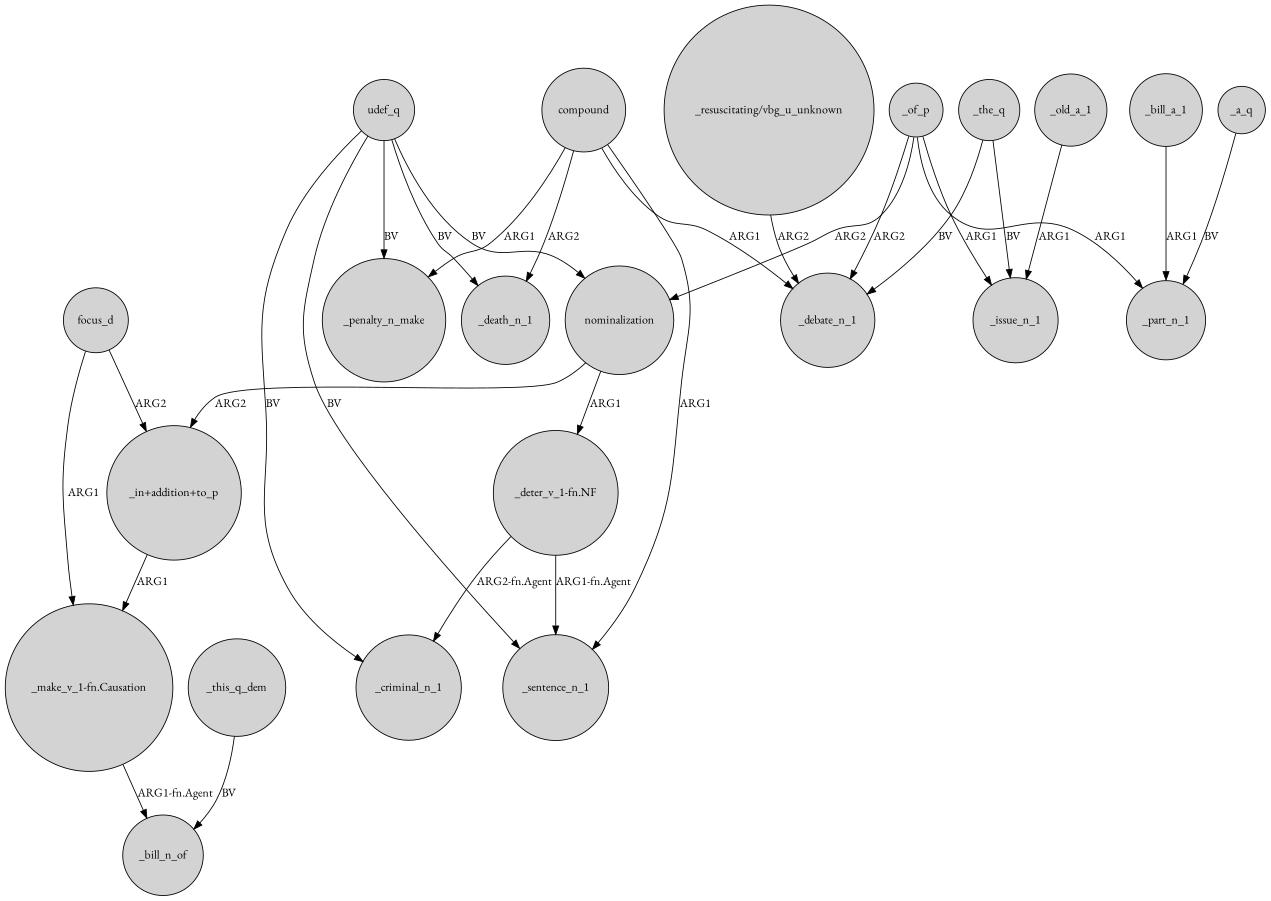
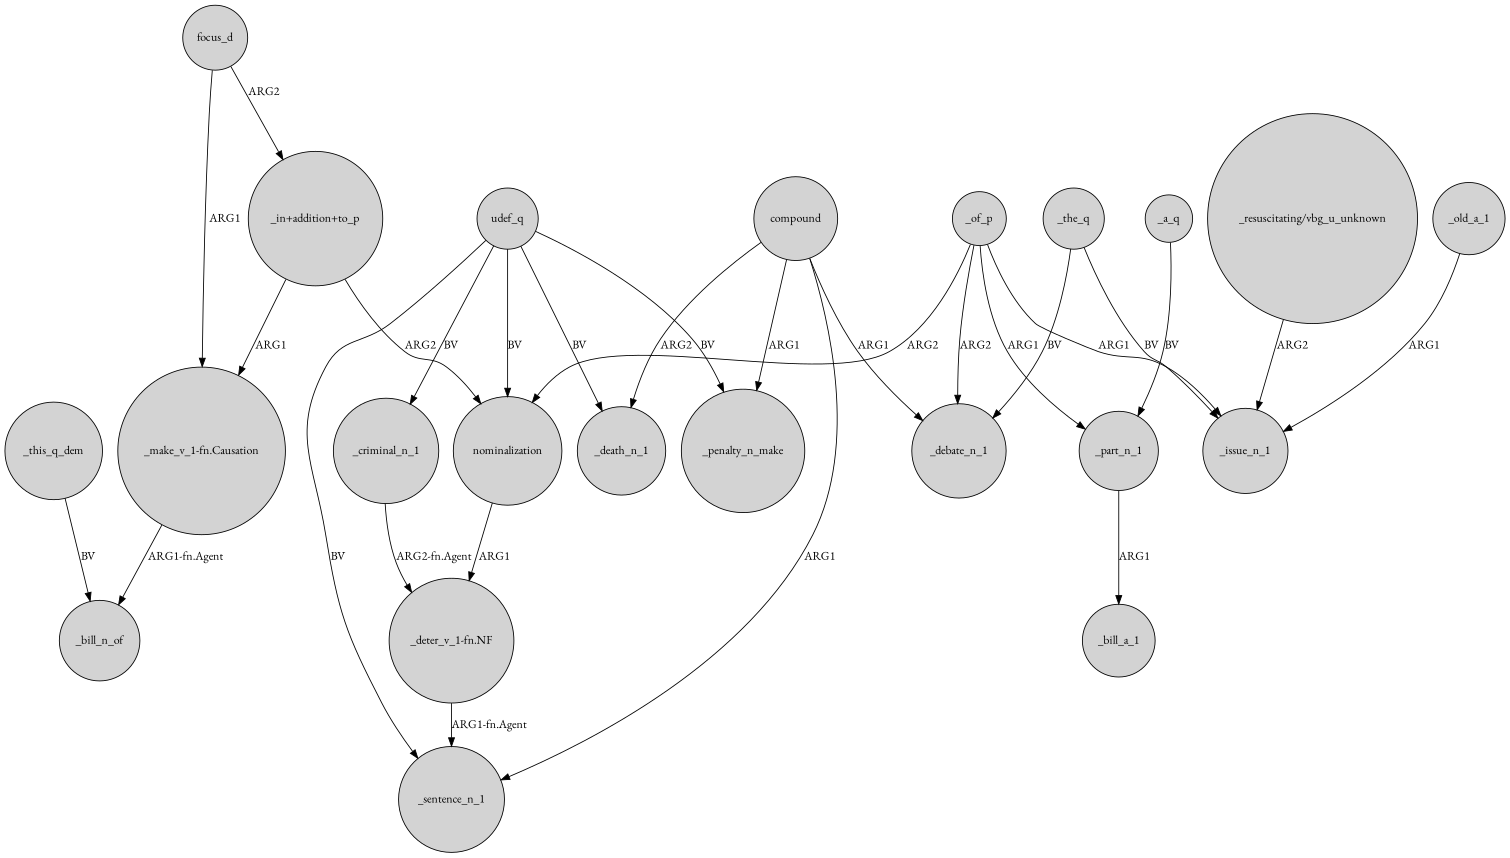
(1166, 209) -> (1119, 543)
(779, 247) -> (1271, 361)
(388, 387) -> (402, 349)
(471, 583) -> (391, 546)
